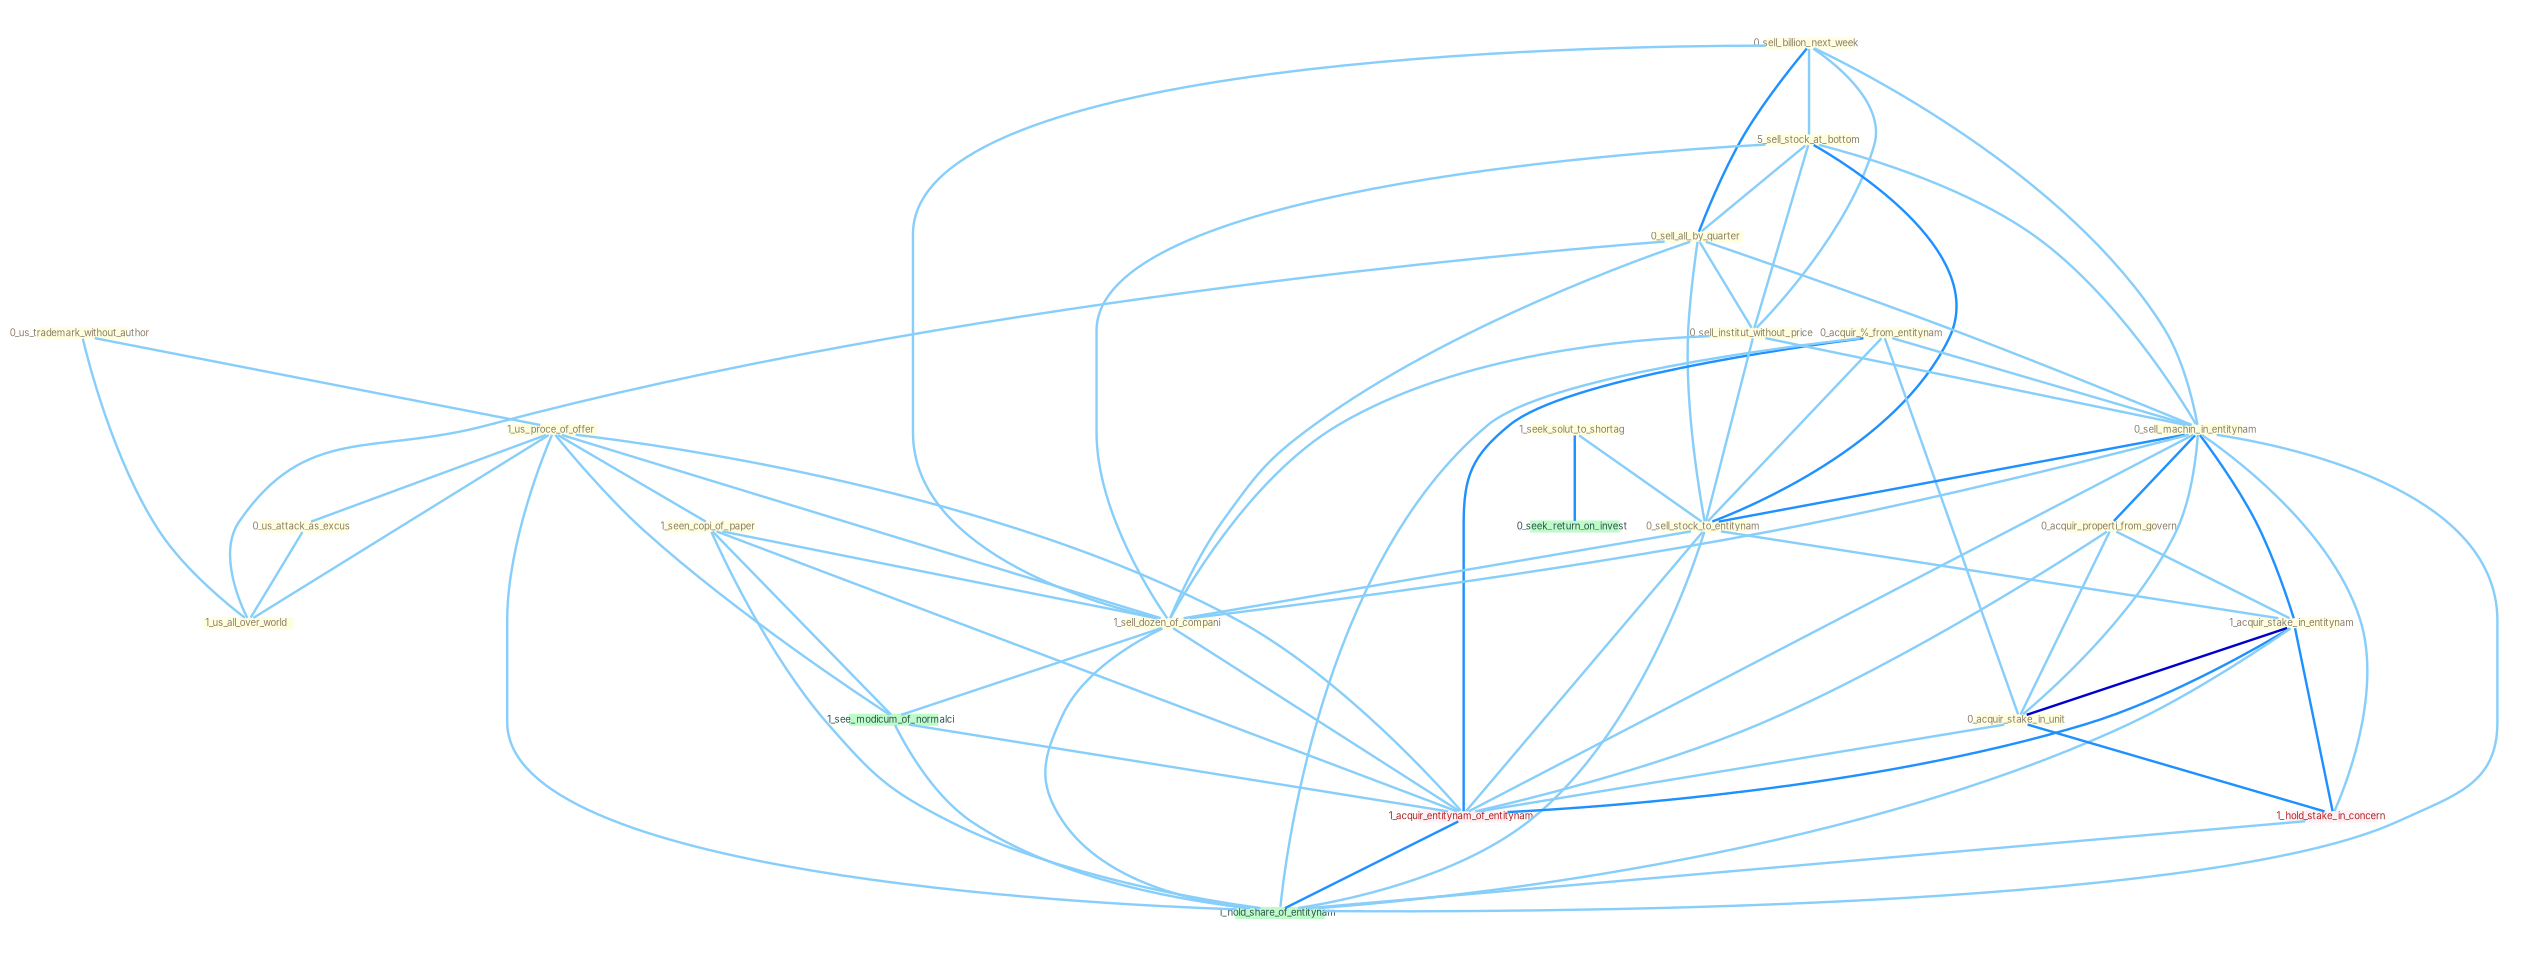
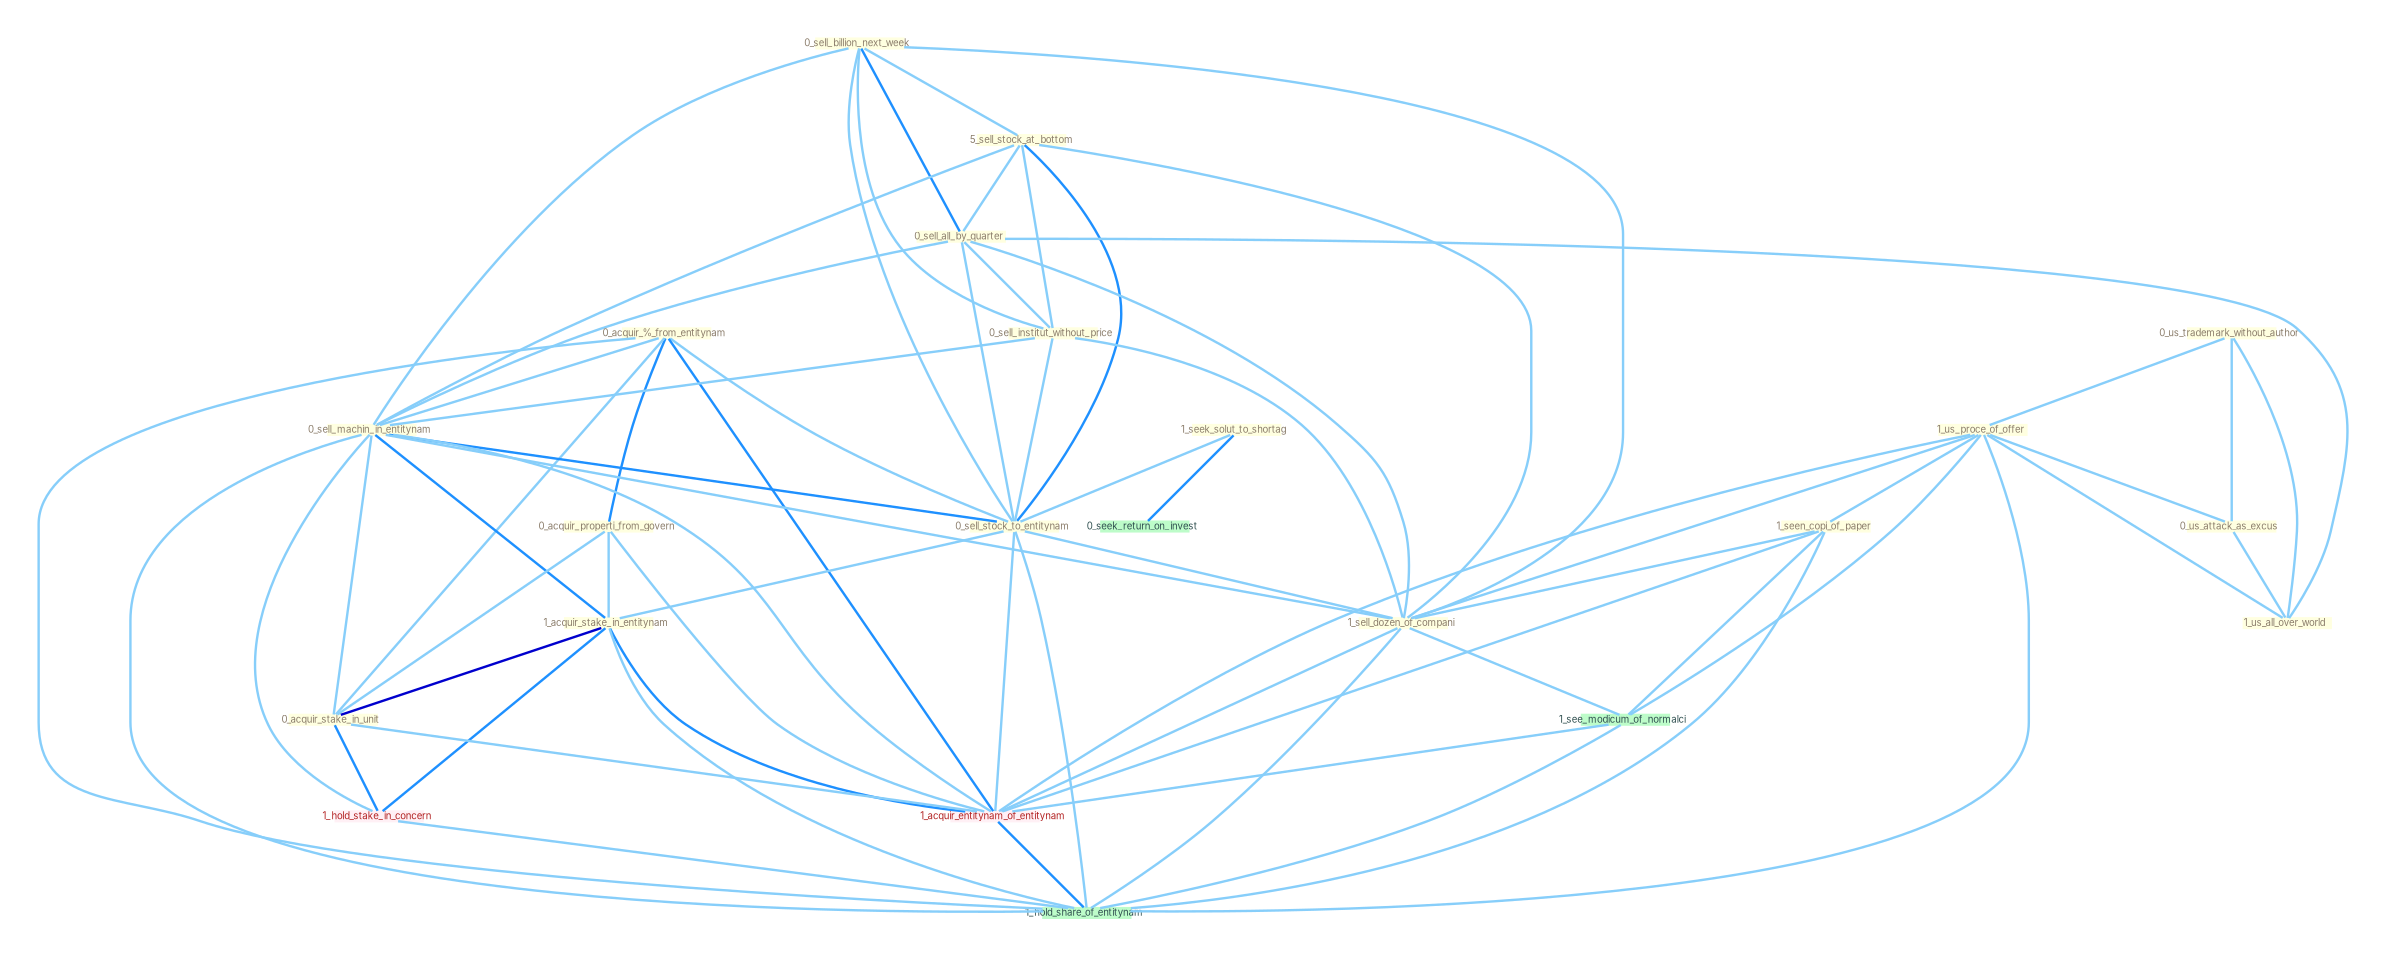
none -> (894, 296)
none -> (2232, 430)
(2154, 478) -> (632, 428)
